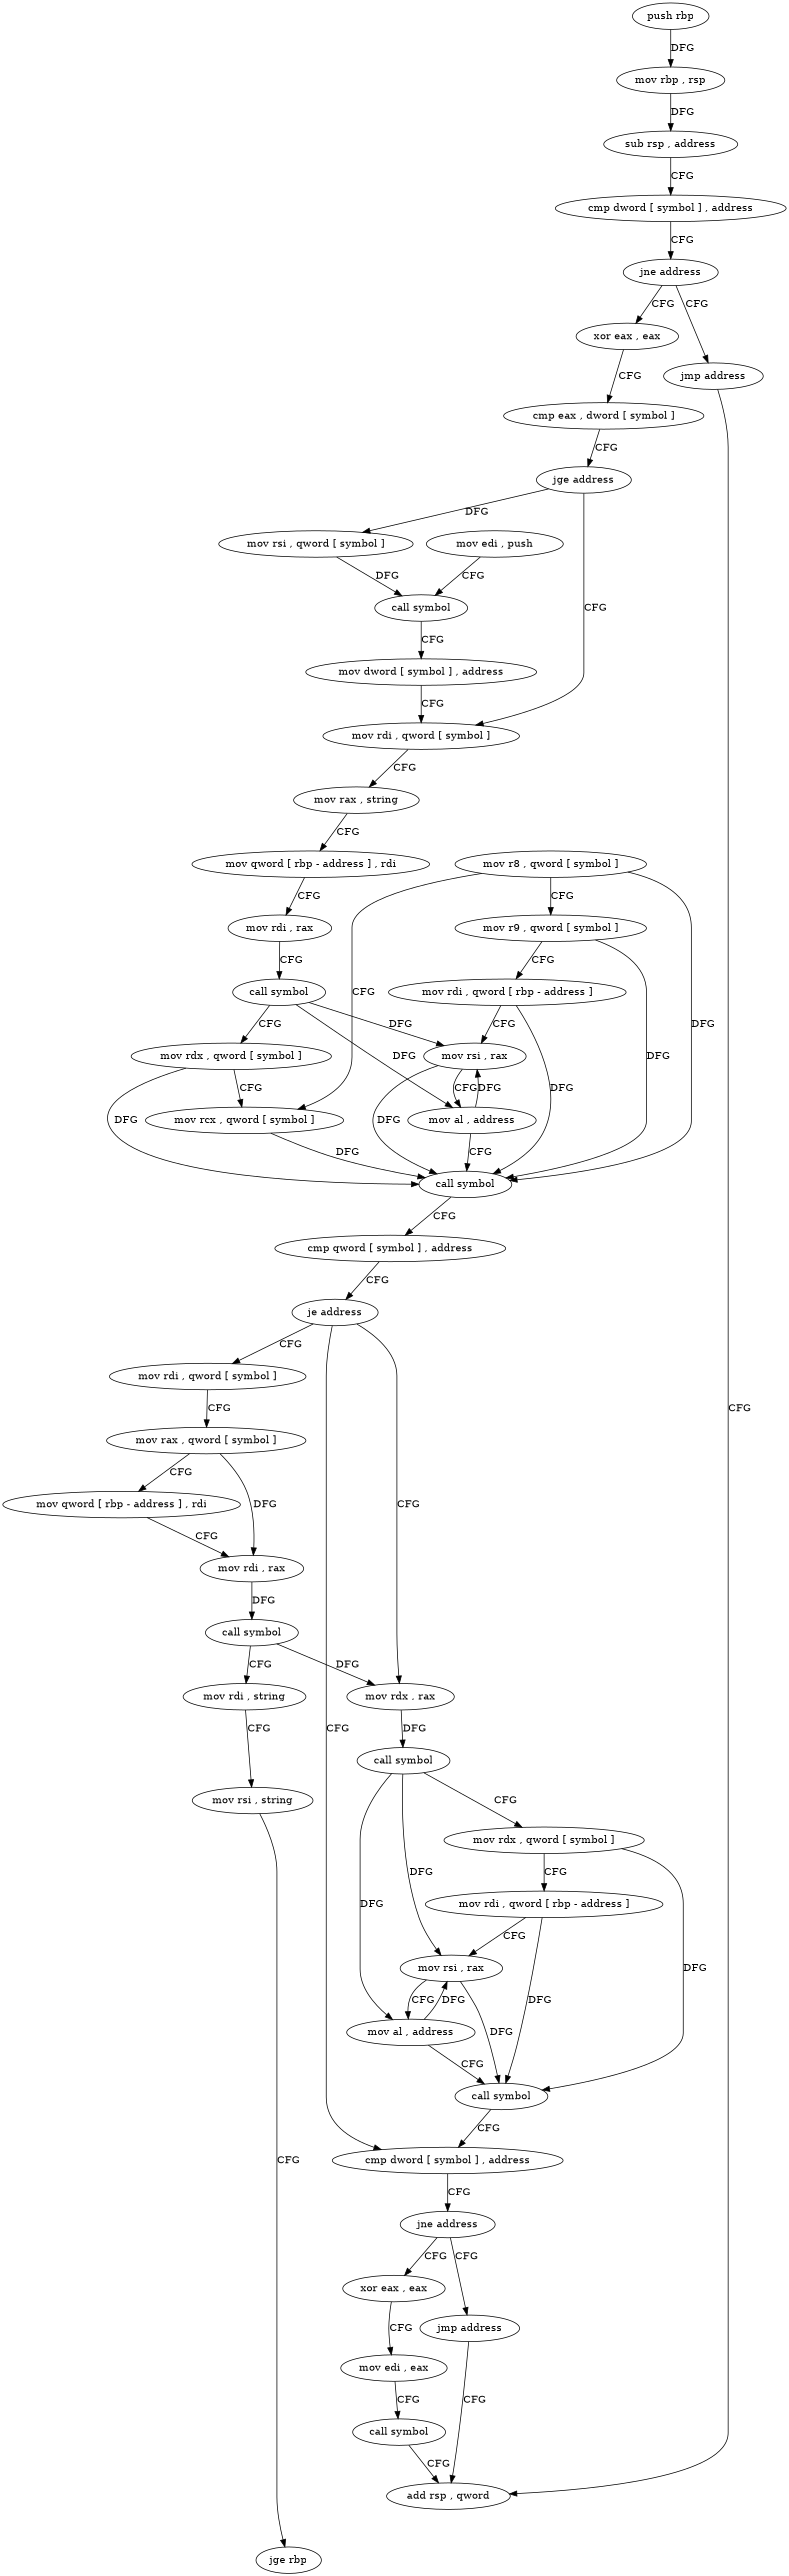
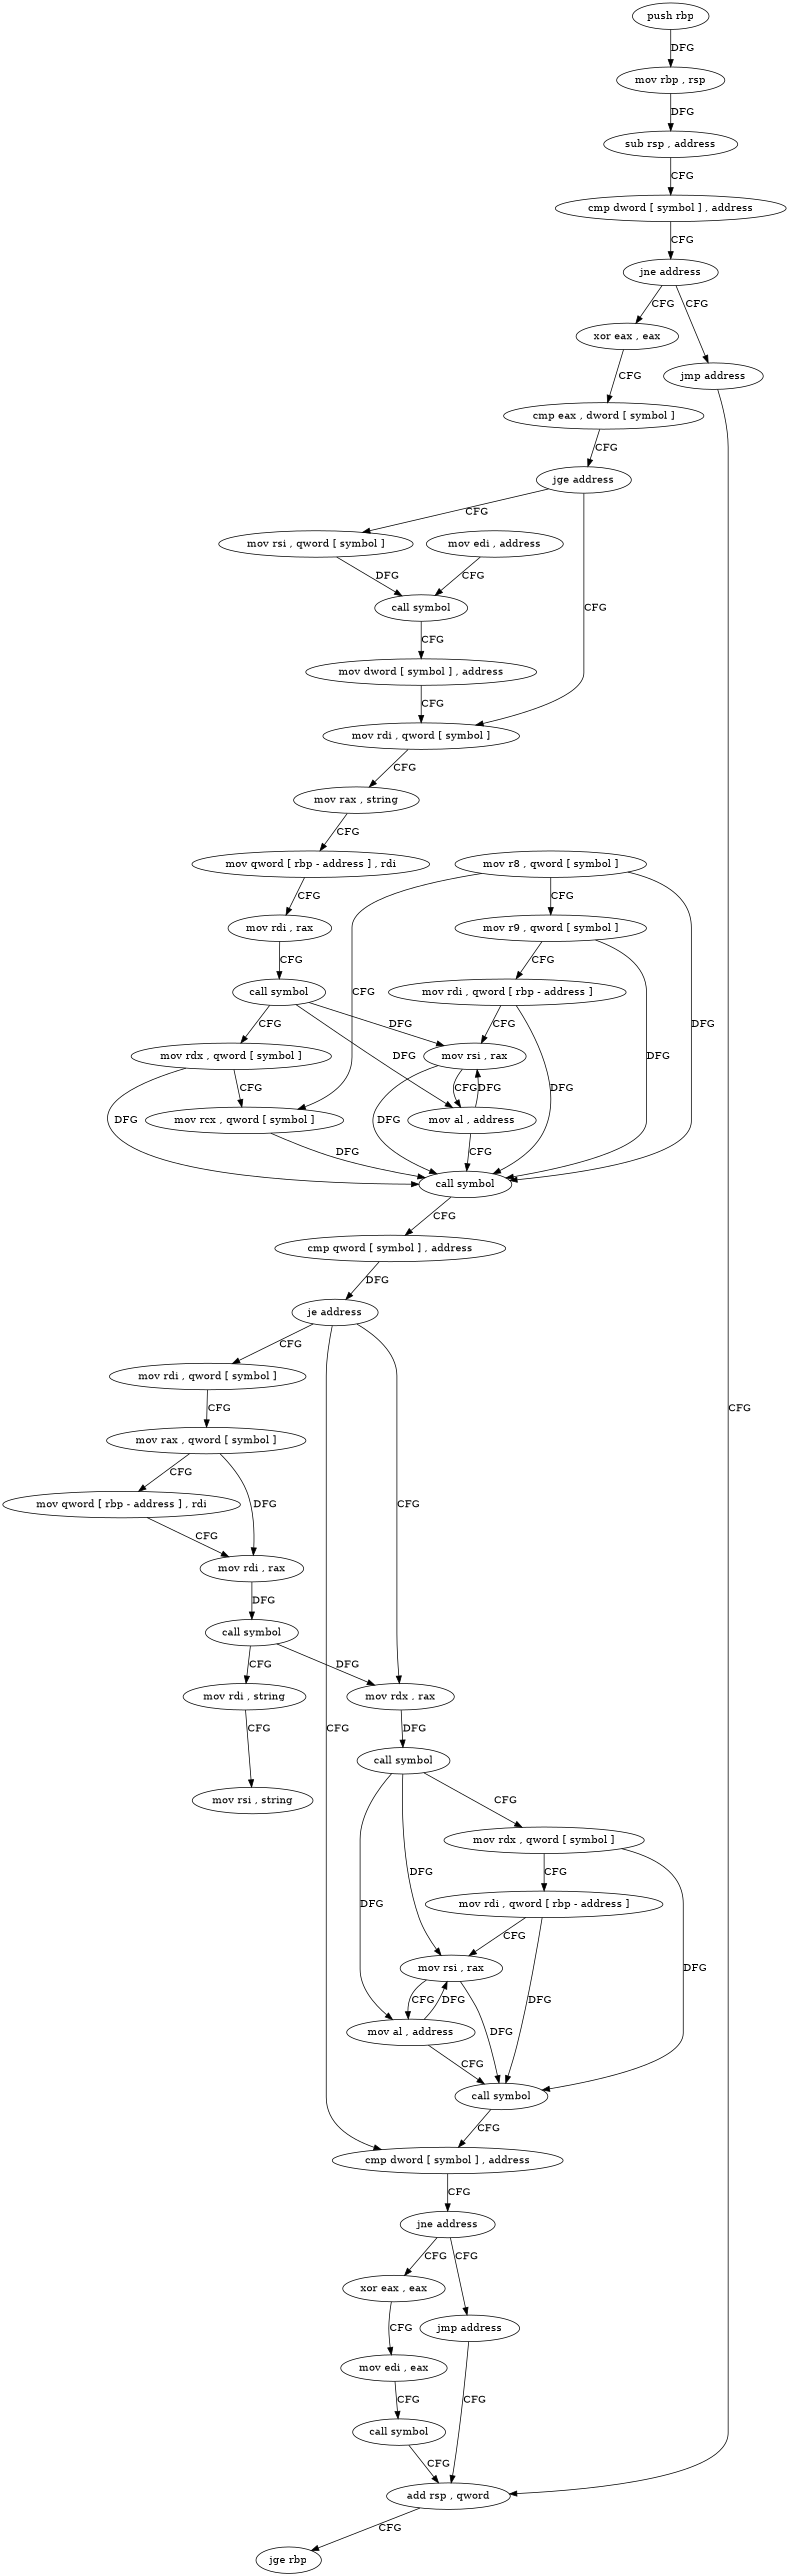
(477, 512) -> (477, 512)
(495, 544) -> (495, 544)
(378, 1280) -> (378, 1280)
(277, 2175) -> (369, 2528)
